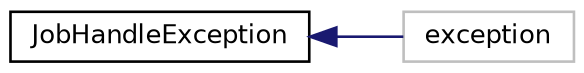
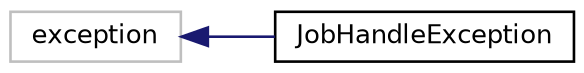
(370, 37) -> (241, 37)
